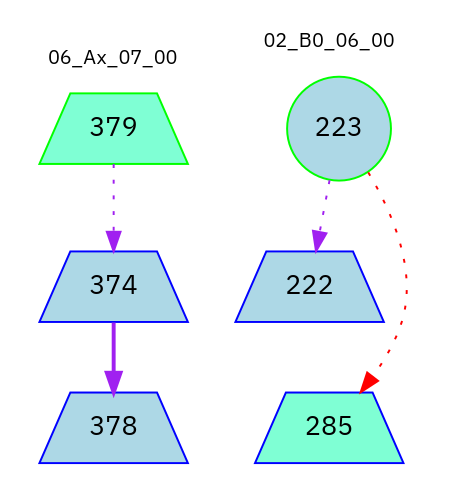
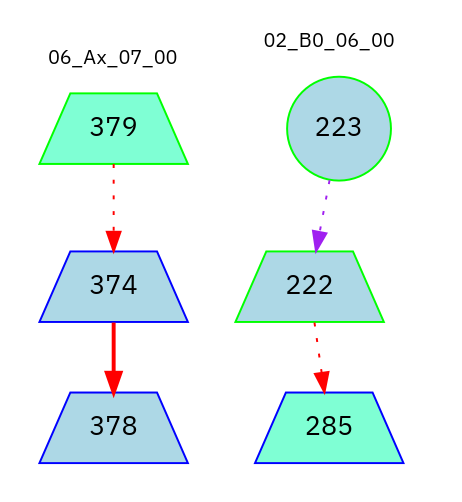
(114, 198) -> (114, 198)
(406, 275) -> (318, 348)
(310, 287) -> (310, 287)
(114, 348) -> (114, 348)
